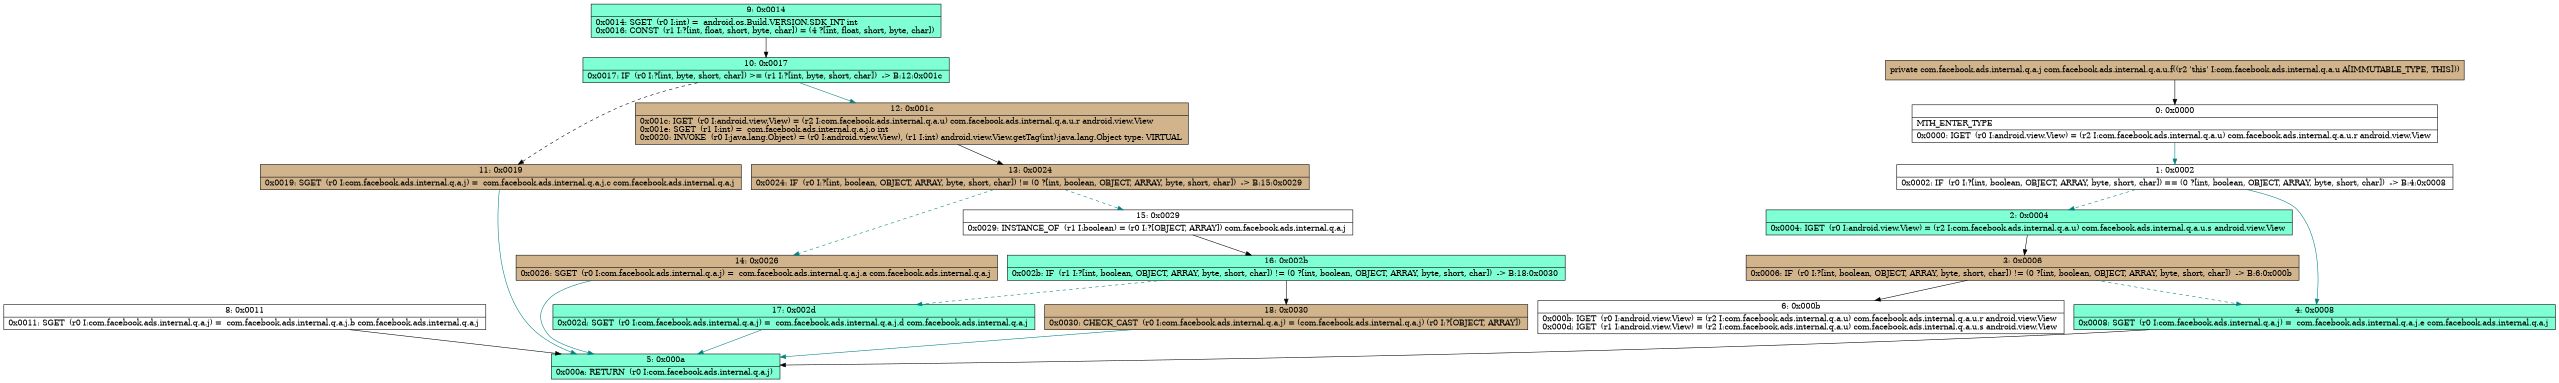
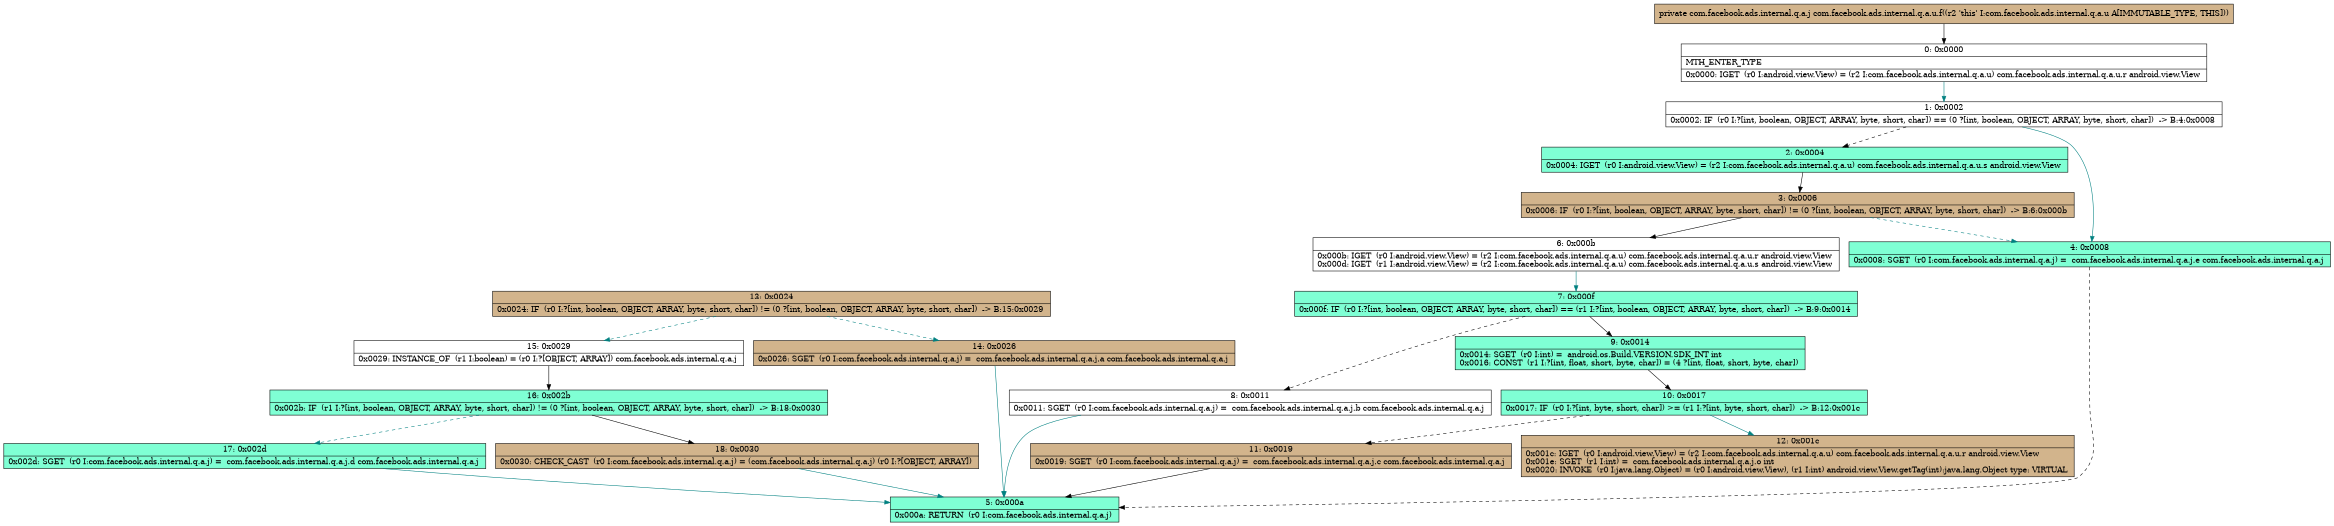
(978, 153) -> none
(2105, 199) -> (1877, 136)
(507, 285) -> (1140, 482)
none -> (1576, 304)
(453, 342) -> (1025, 436)
(1468, 354) -> (1710, 496)
